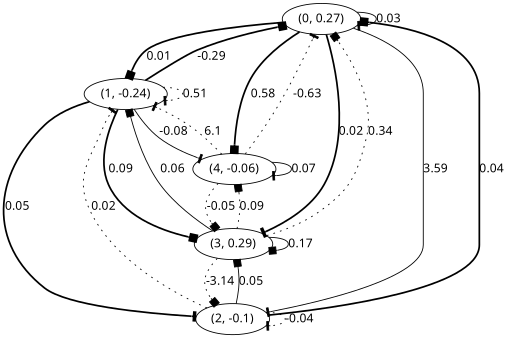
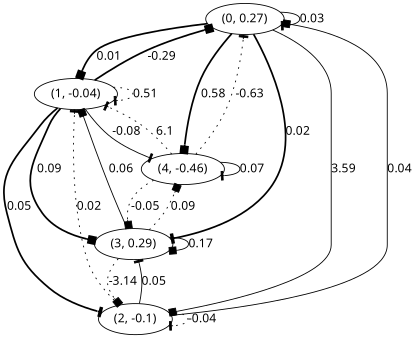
(126, 94) -> (76, 94)
(360, 159) -> none
(234, 169) -> (183, 169)
(423, 205) -> (331, 210)
(479, 213) -> (387, 223)
(239, 286) -> (142, 284)
